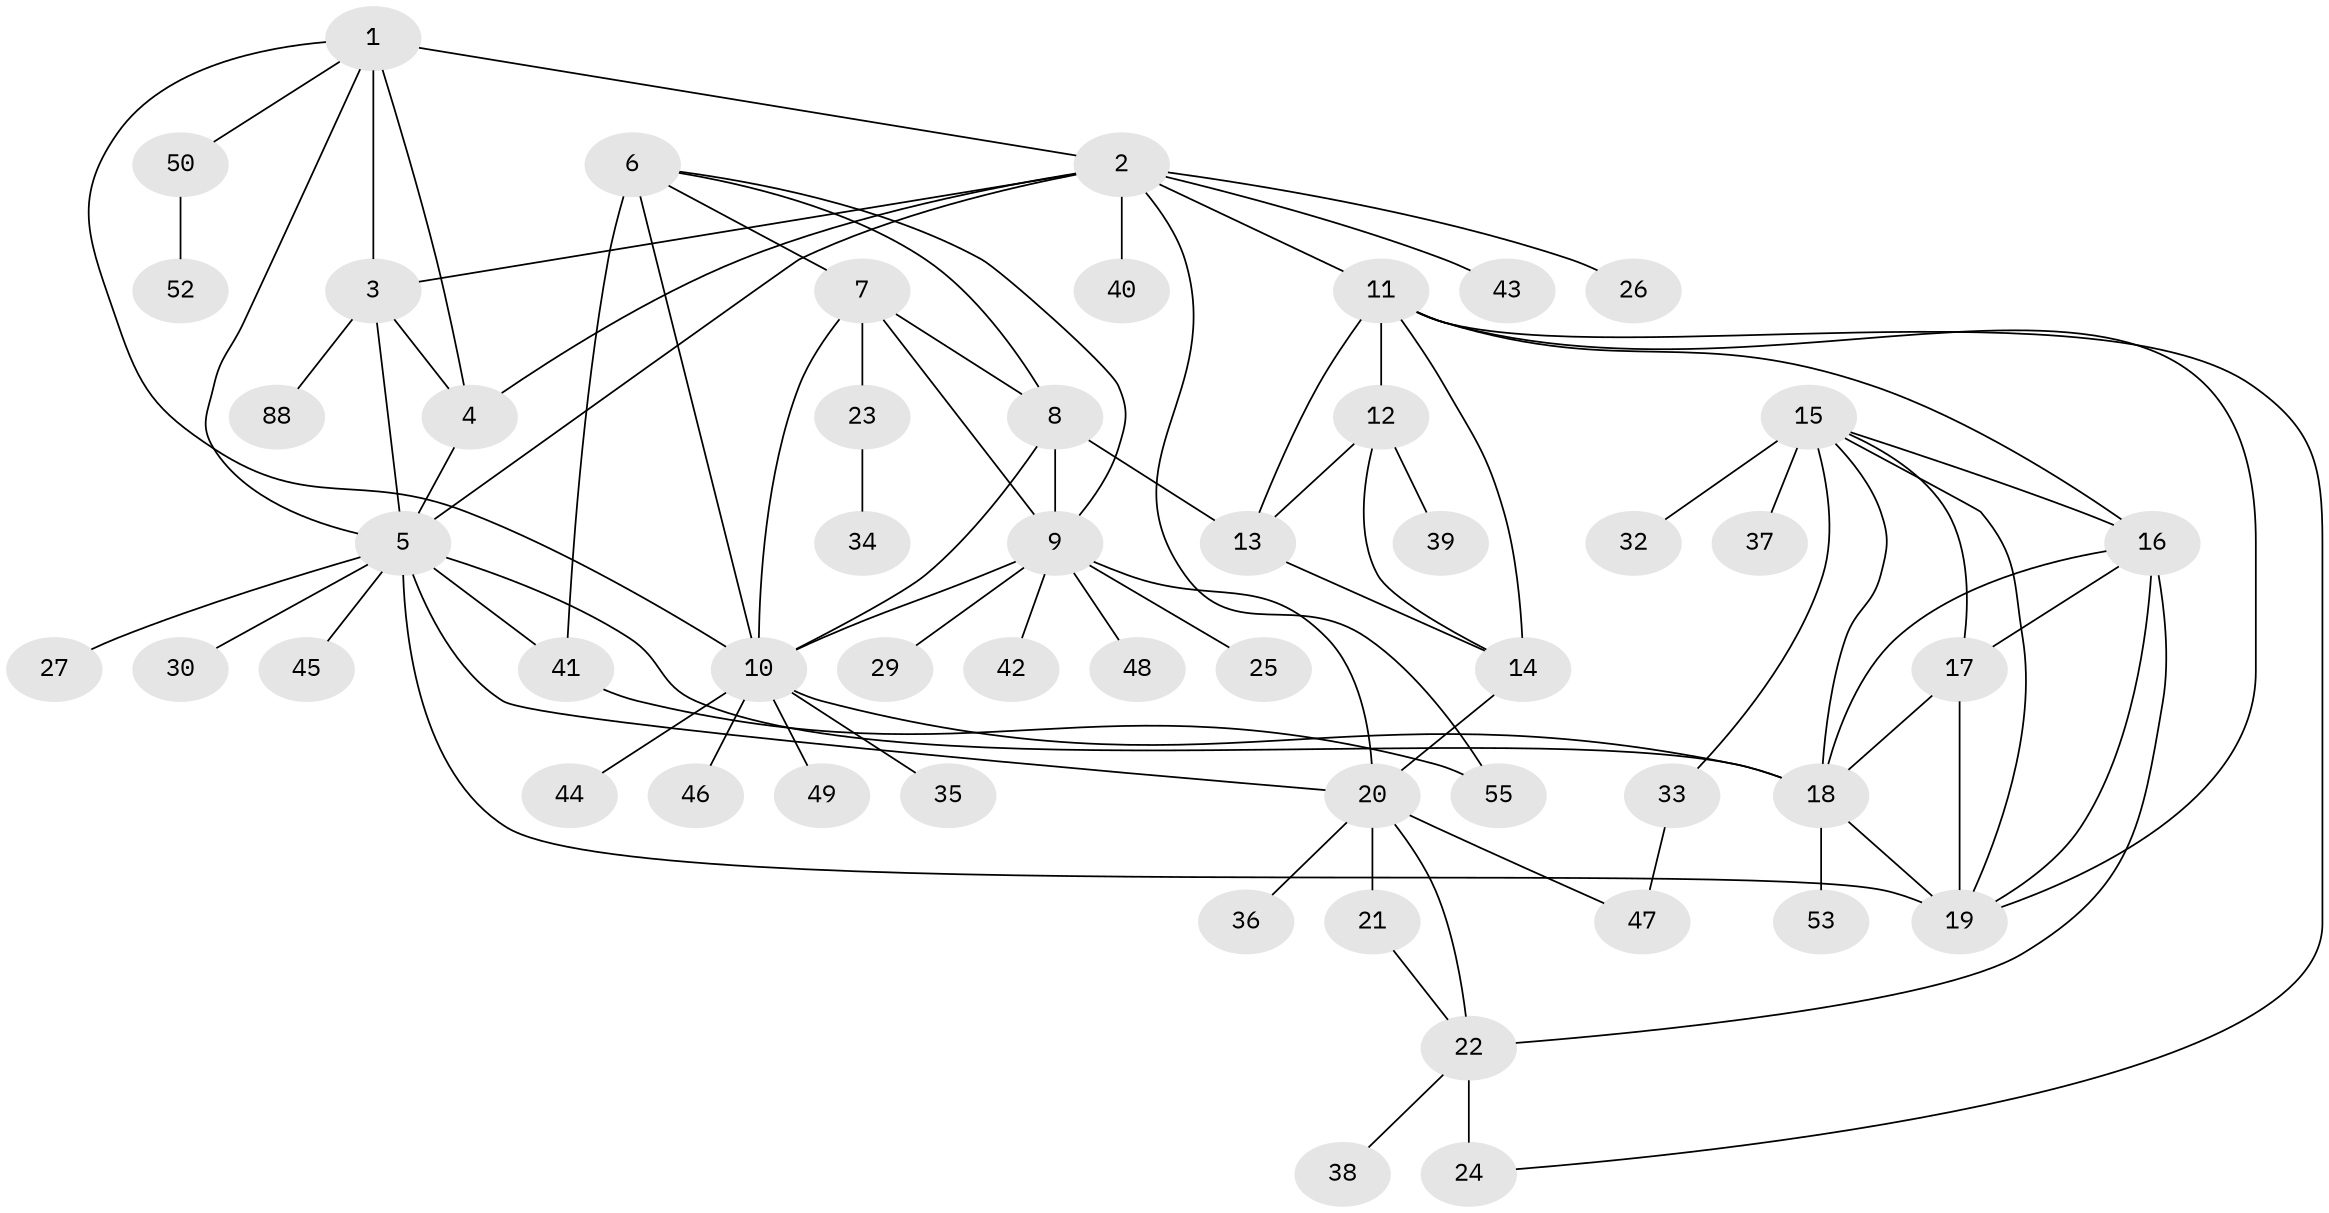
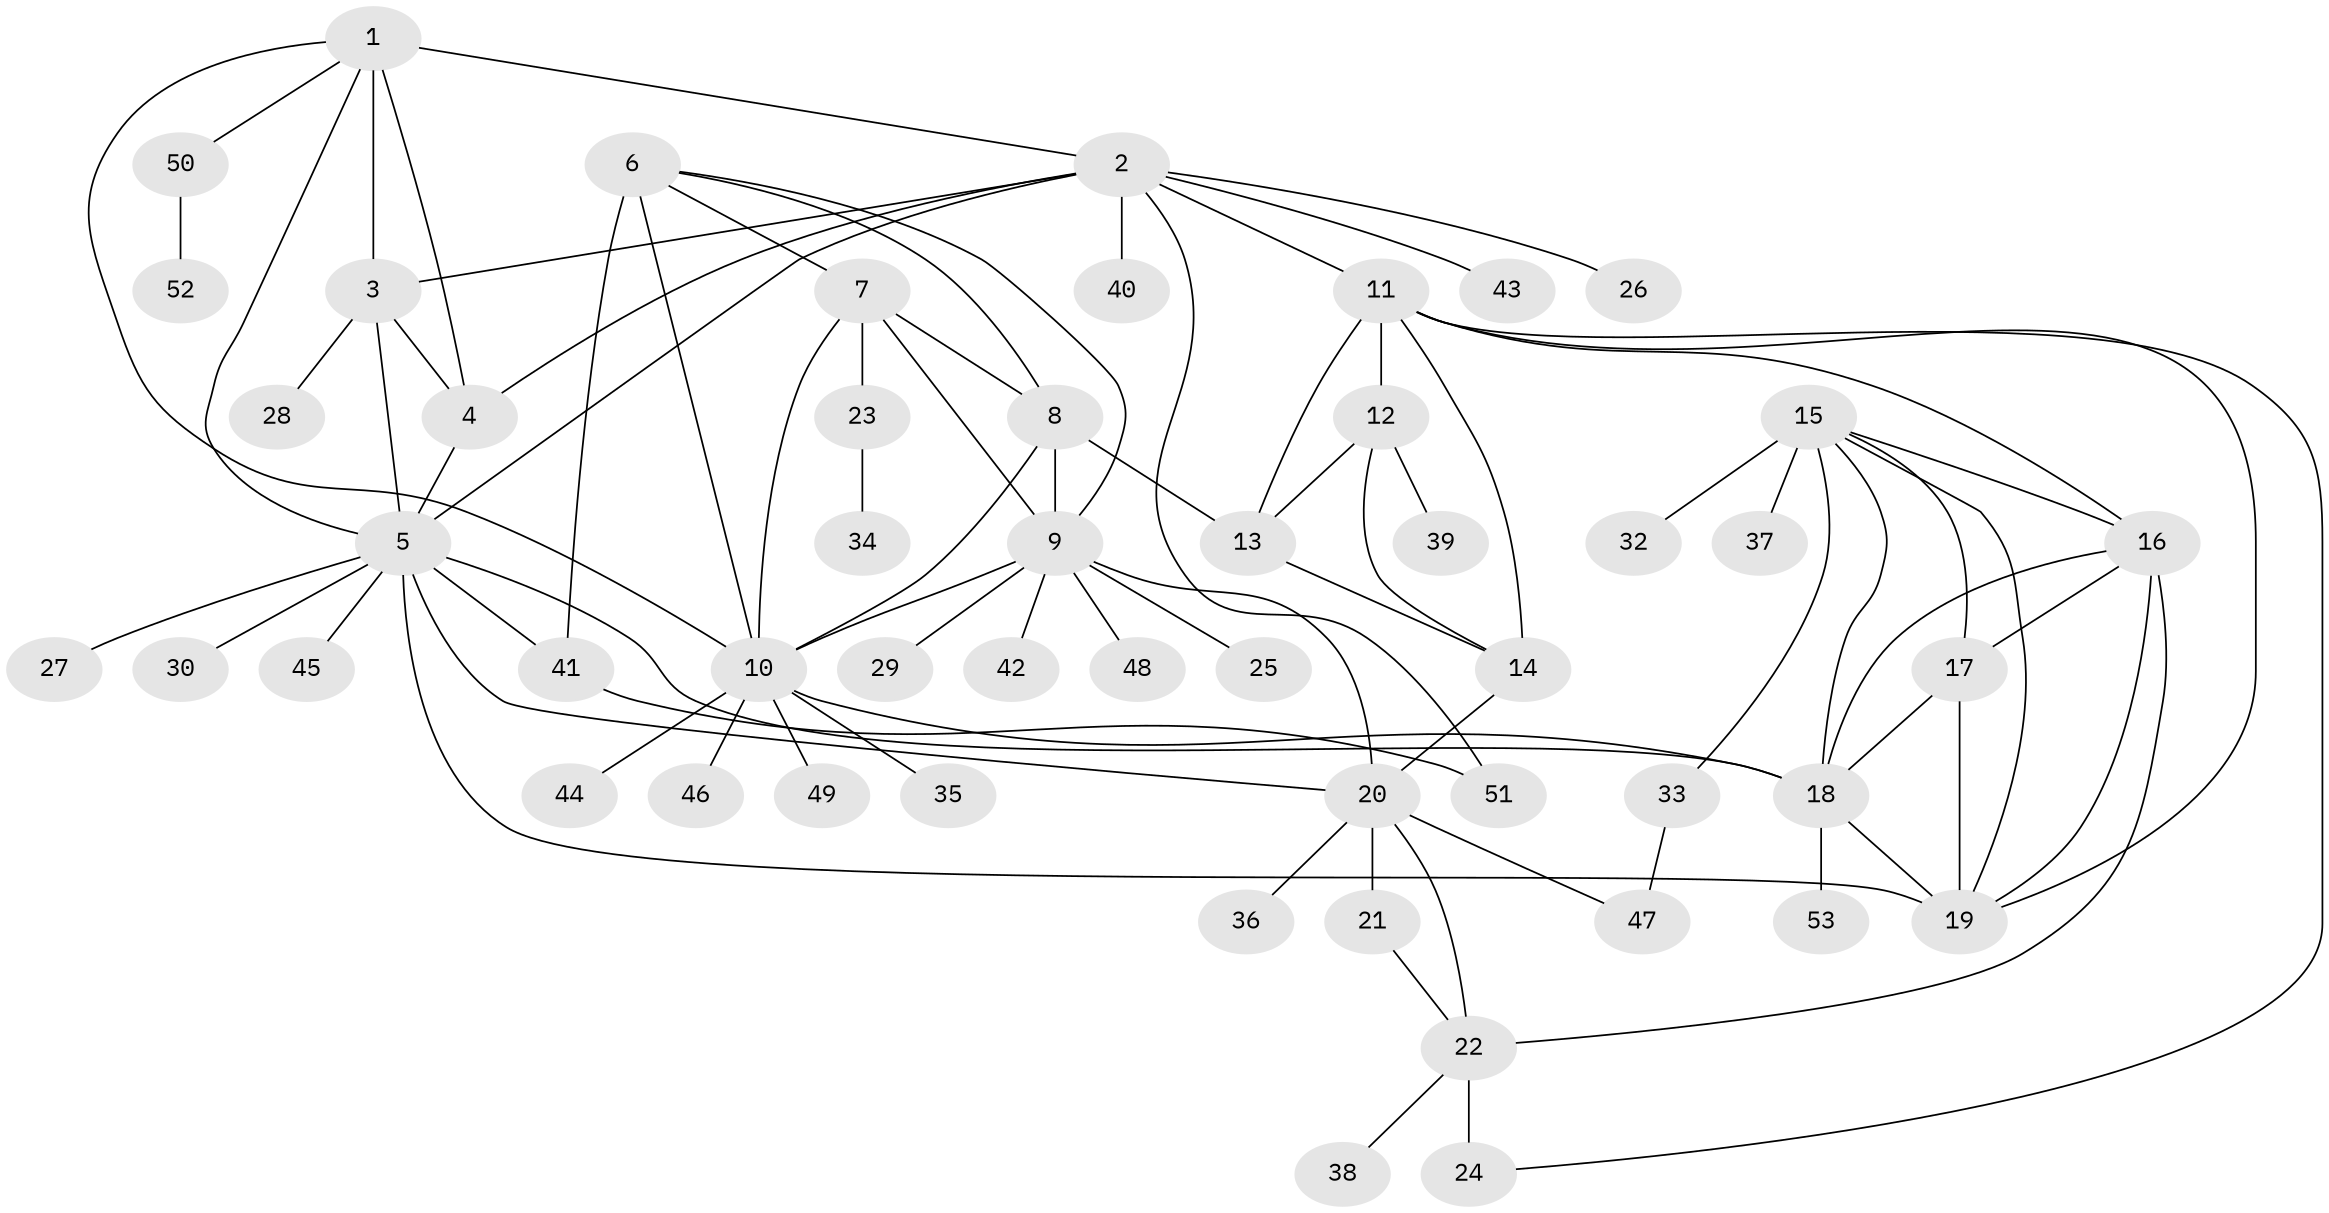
(277, 417) -> (277, 417)
(1499, 796) -> (1499, 796)
